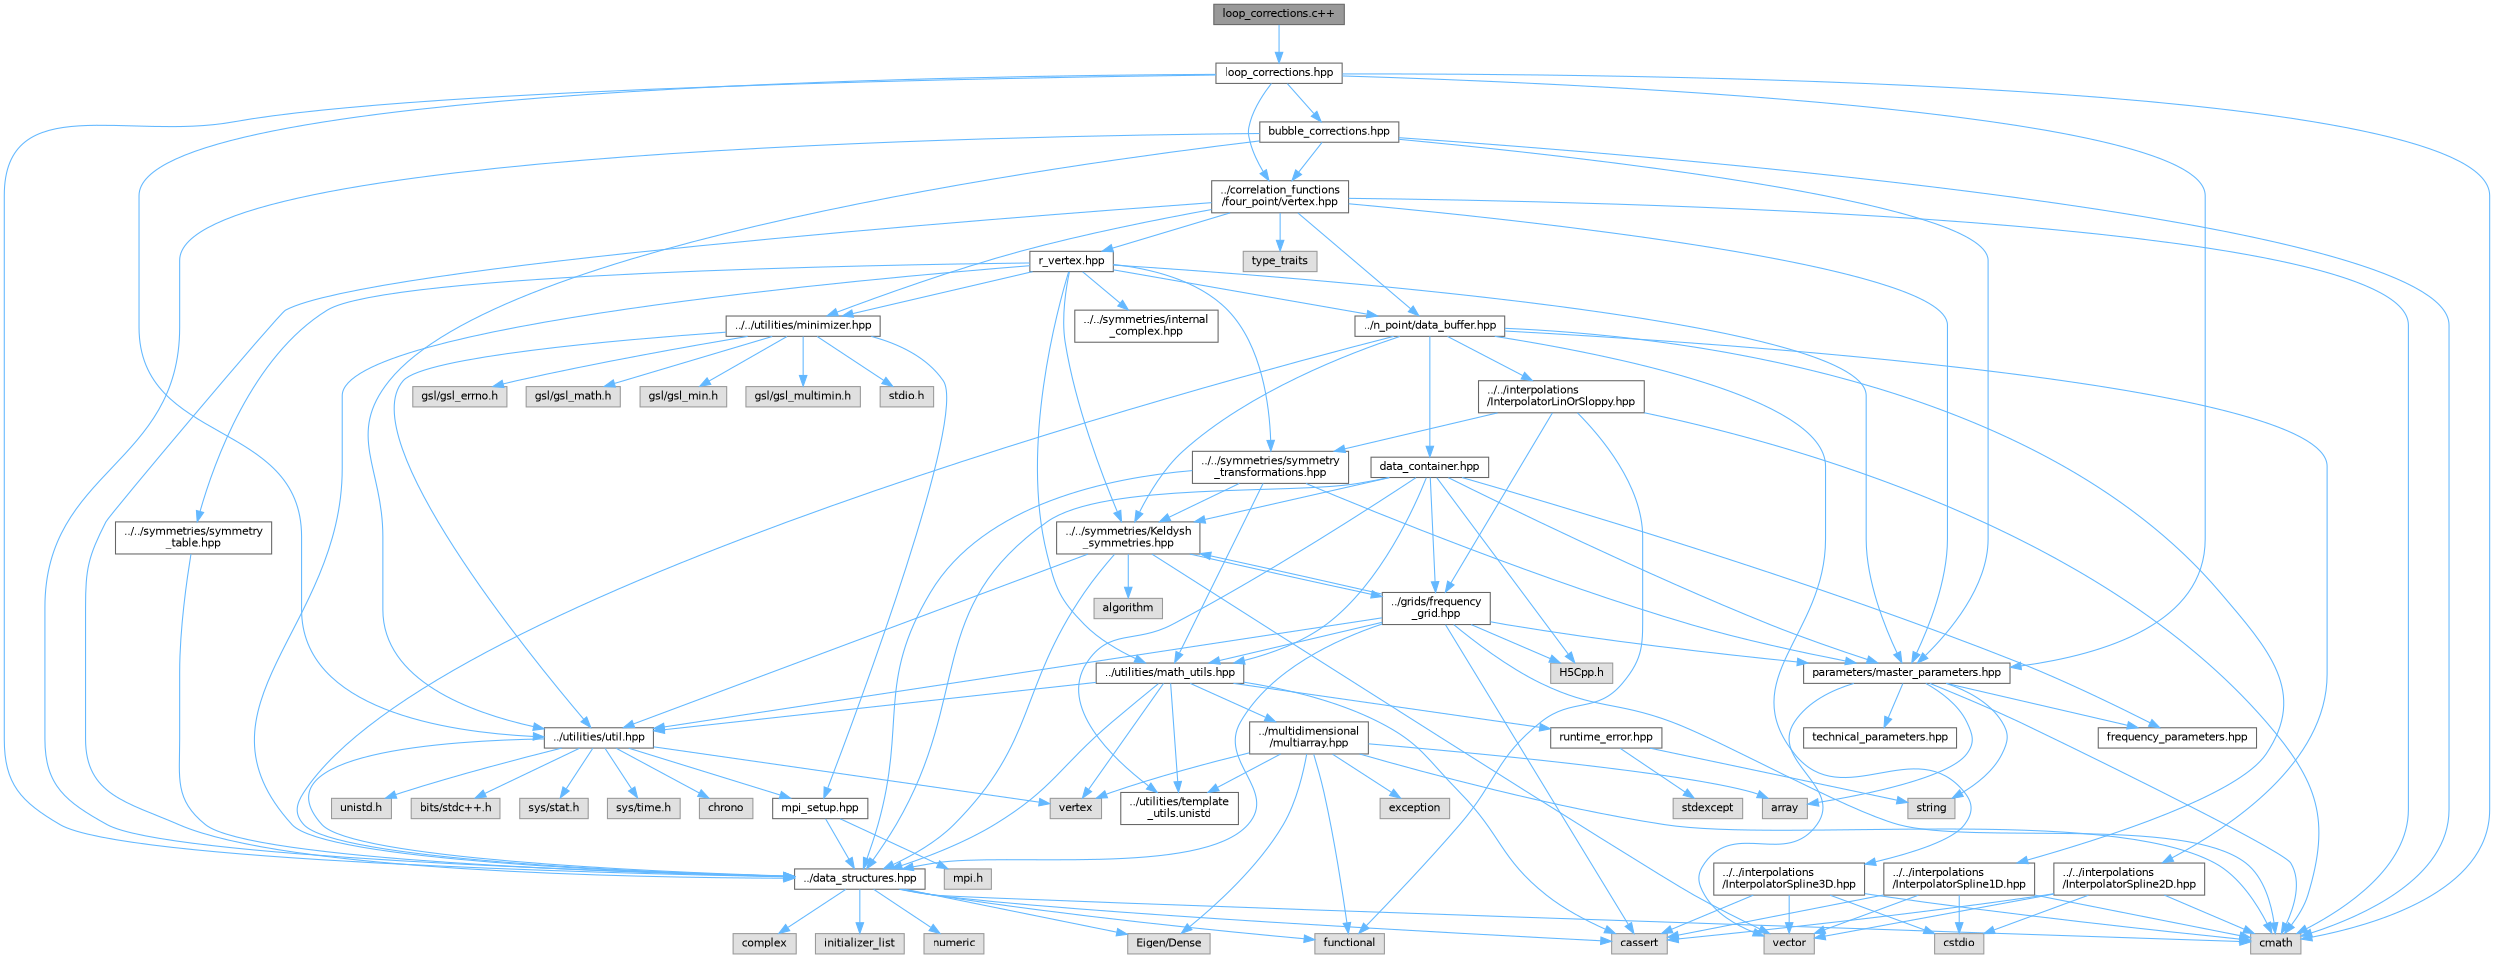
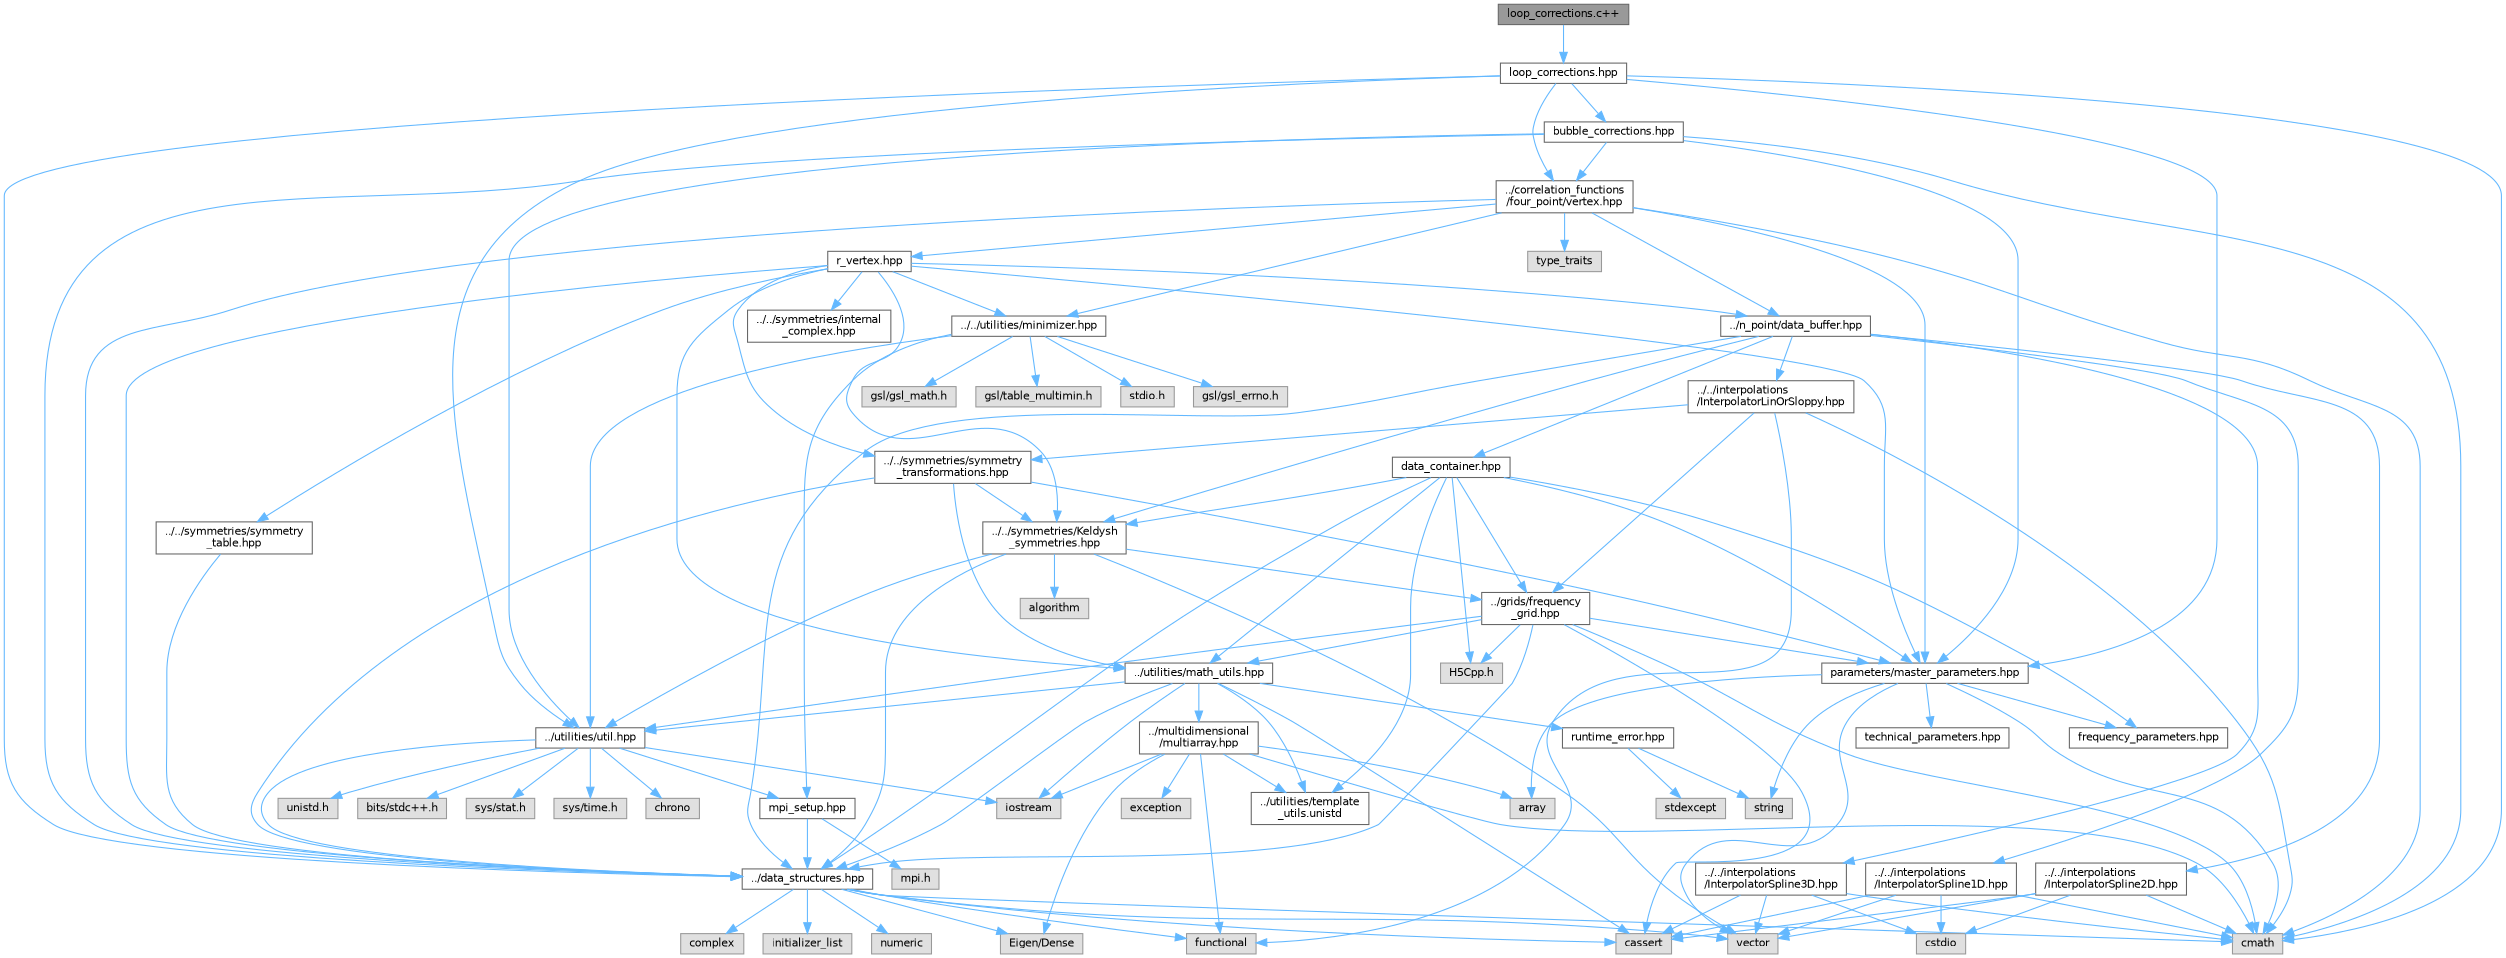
(683, 397) -> none
(803, 397) -> (1038, 397)
(1296, 575) -> none
(1076, 808) -> (1029, 808)
none -> (1282, 919)
